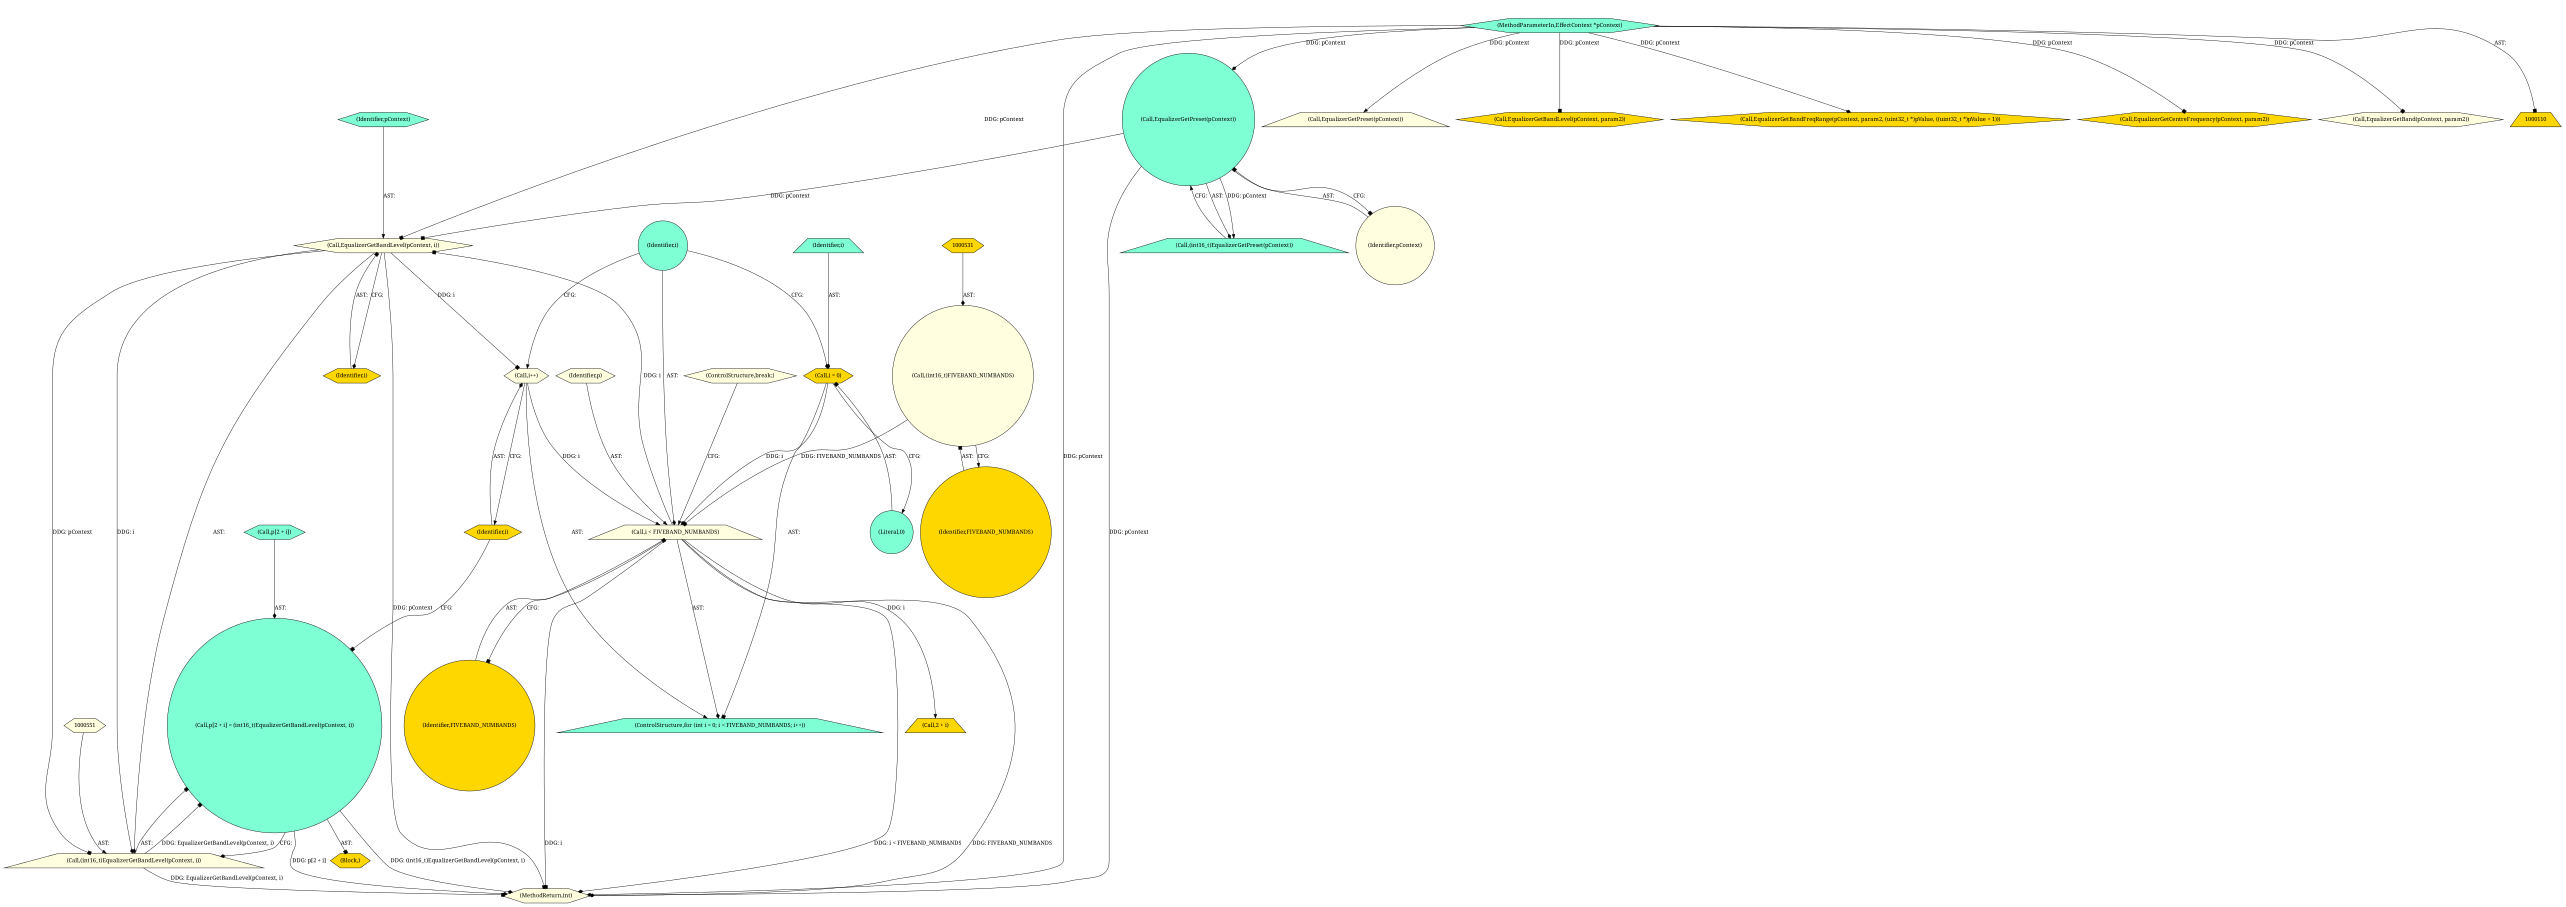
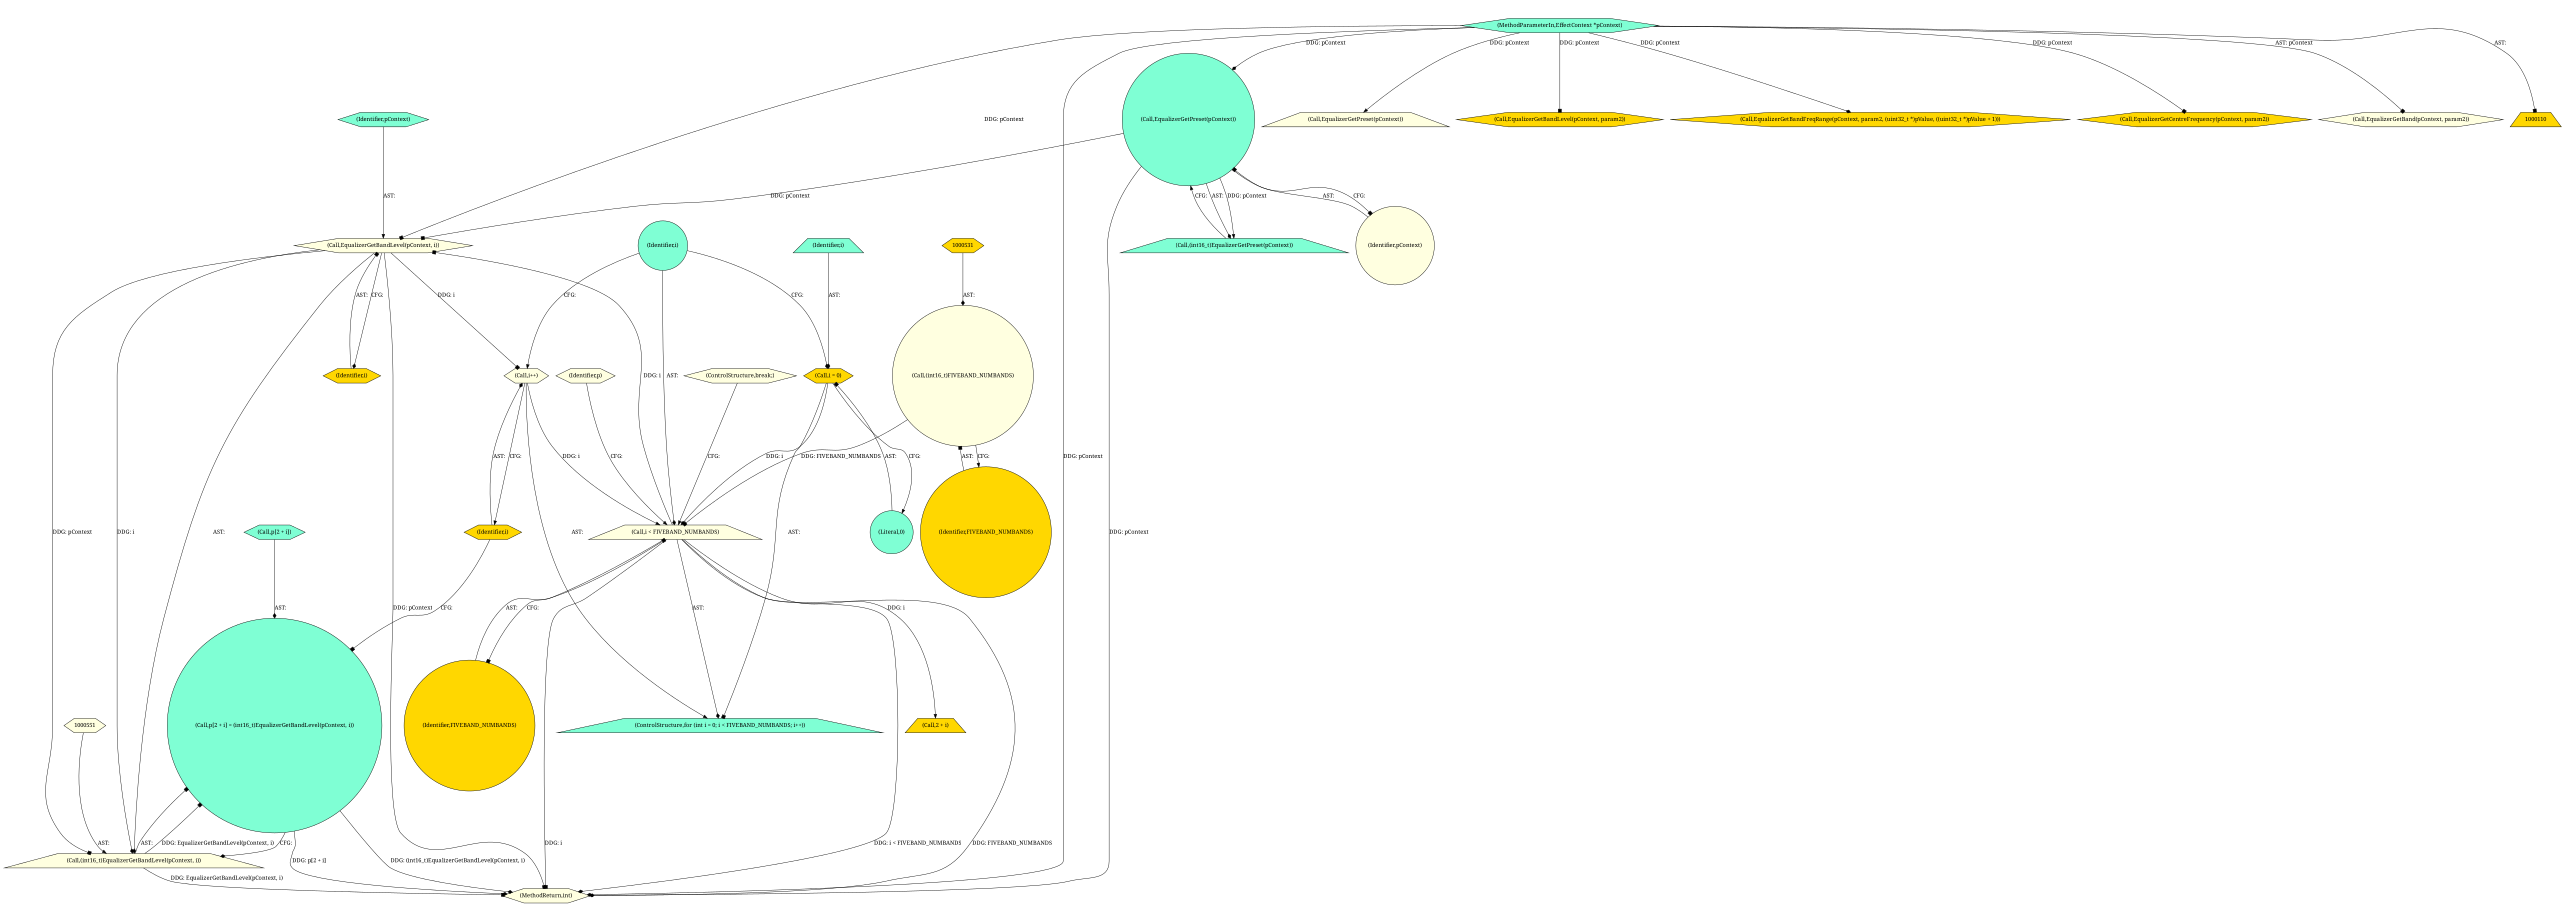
(2294, 43) -> (2294, 43)
(617, 457) -> (617, 457)
(350, 861) -> none
